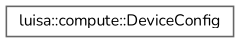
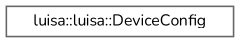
(120, 21) -> (120, 21)
